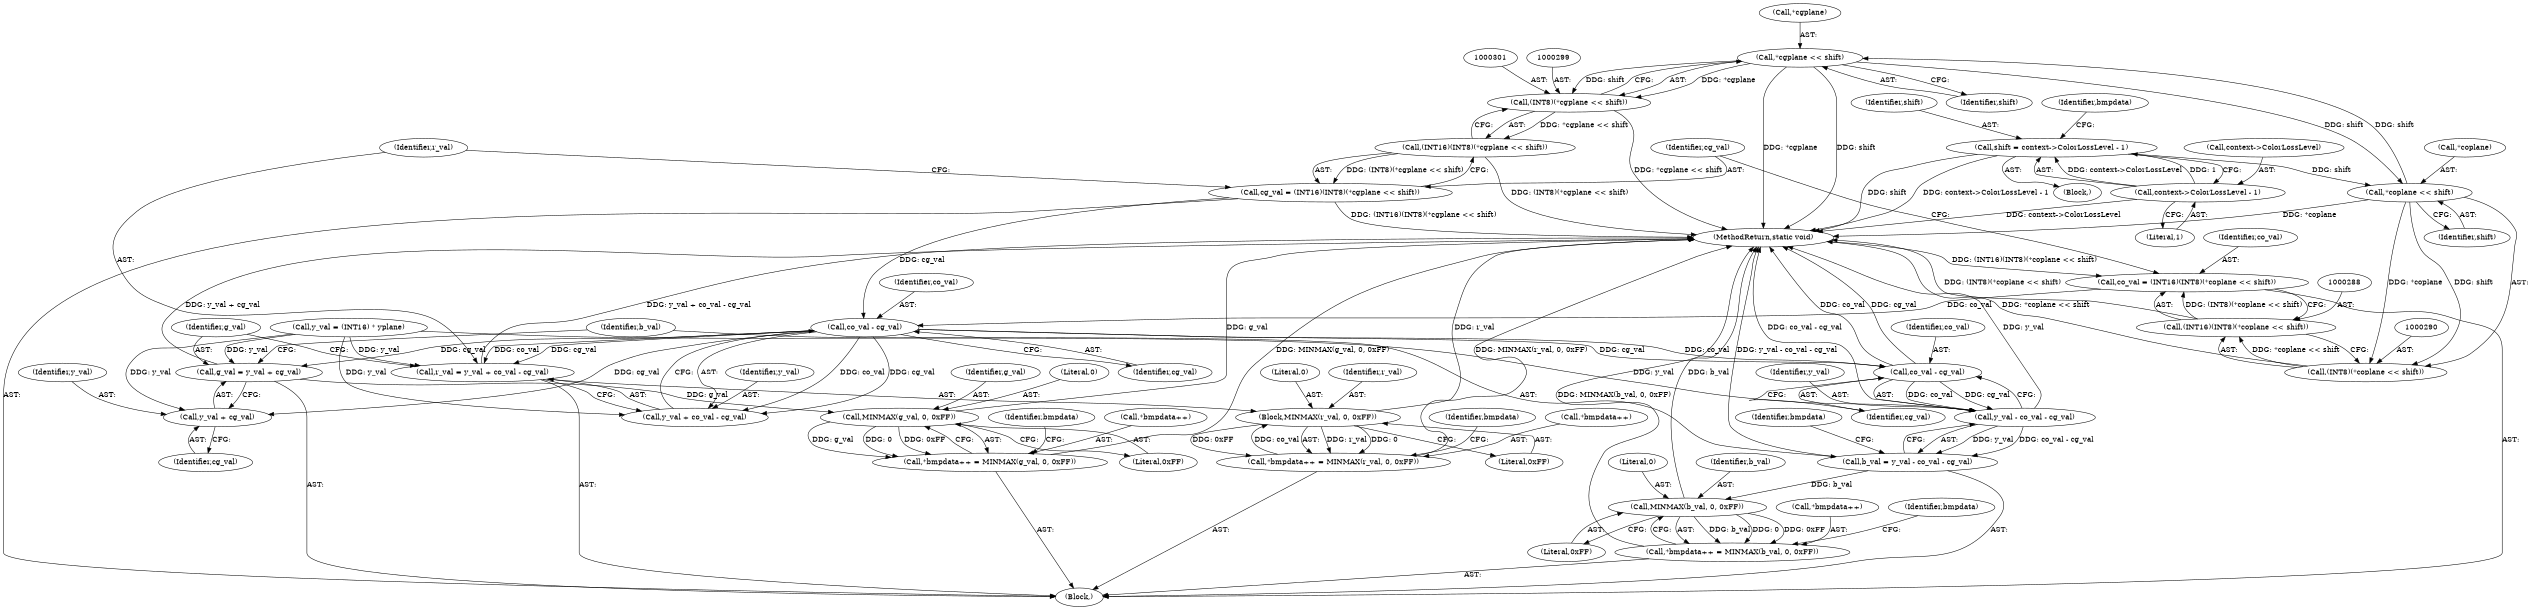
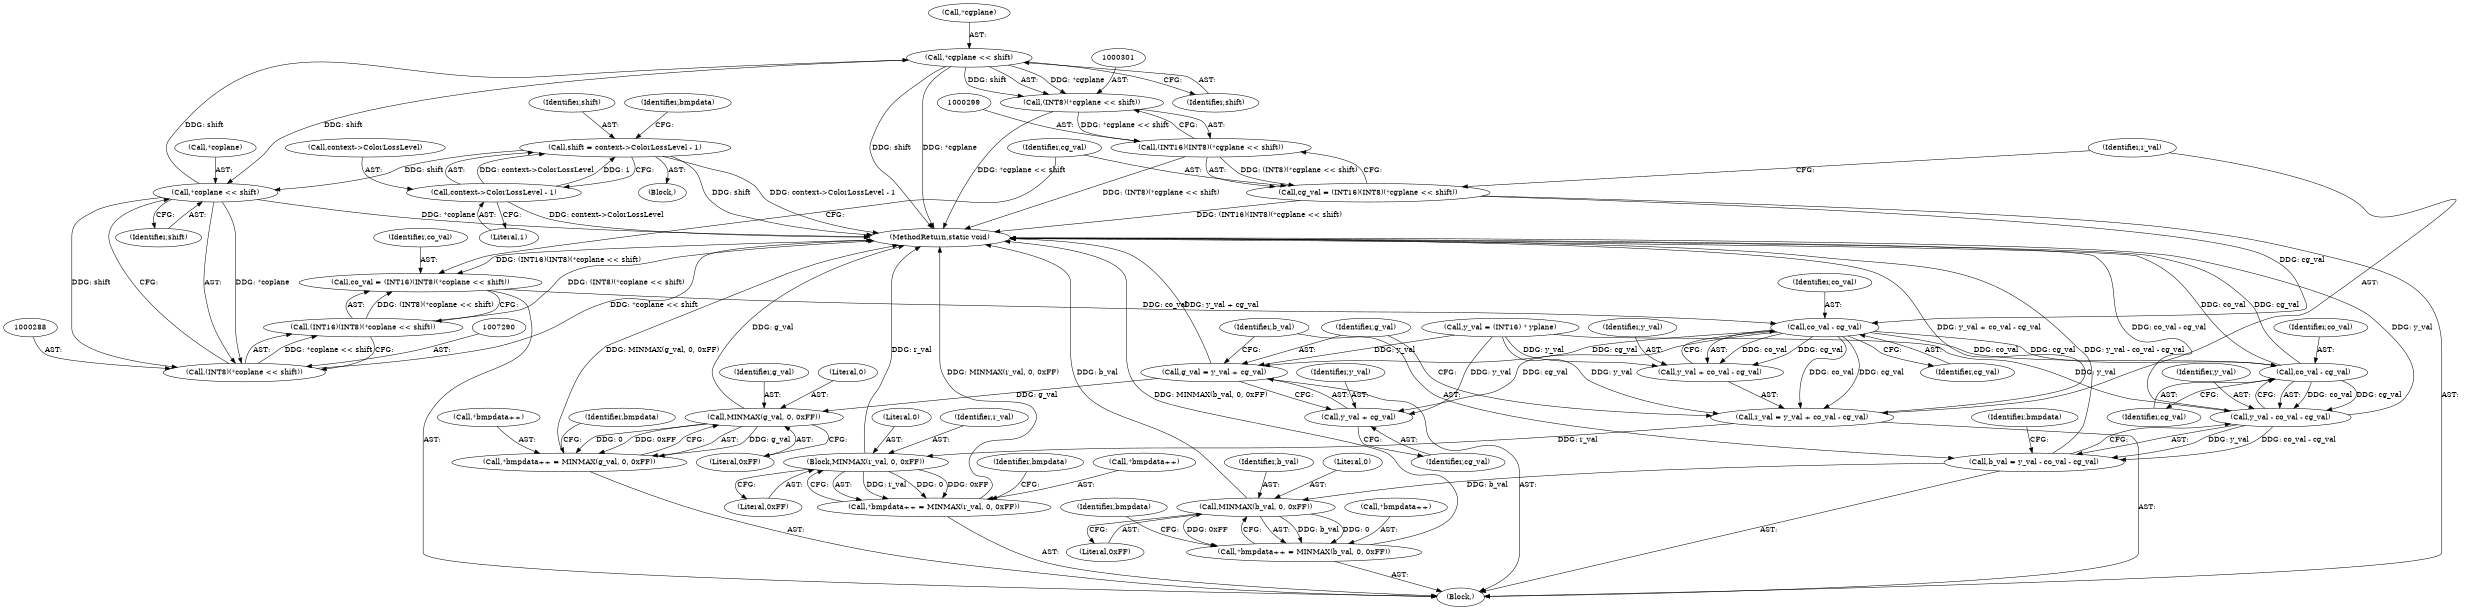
(1666, 69) -> none
(1553, 79) -> (1058, 129)
none -> (134, 284)
(2326, 312) -> (94, 363)
(2422, 328) -> (499, 328)
(590, 394) -> none
(949, 395) -> (1578, 440)
(1277, 440) -> (821, 485)
